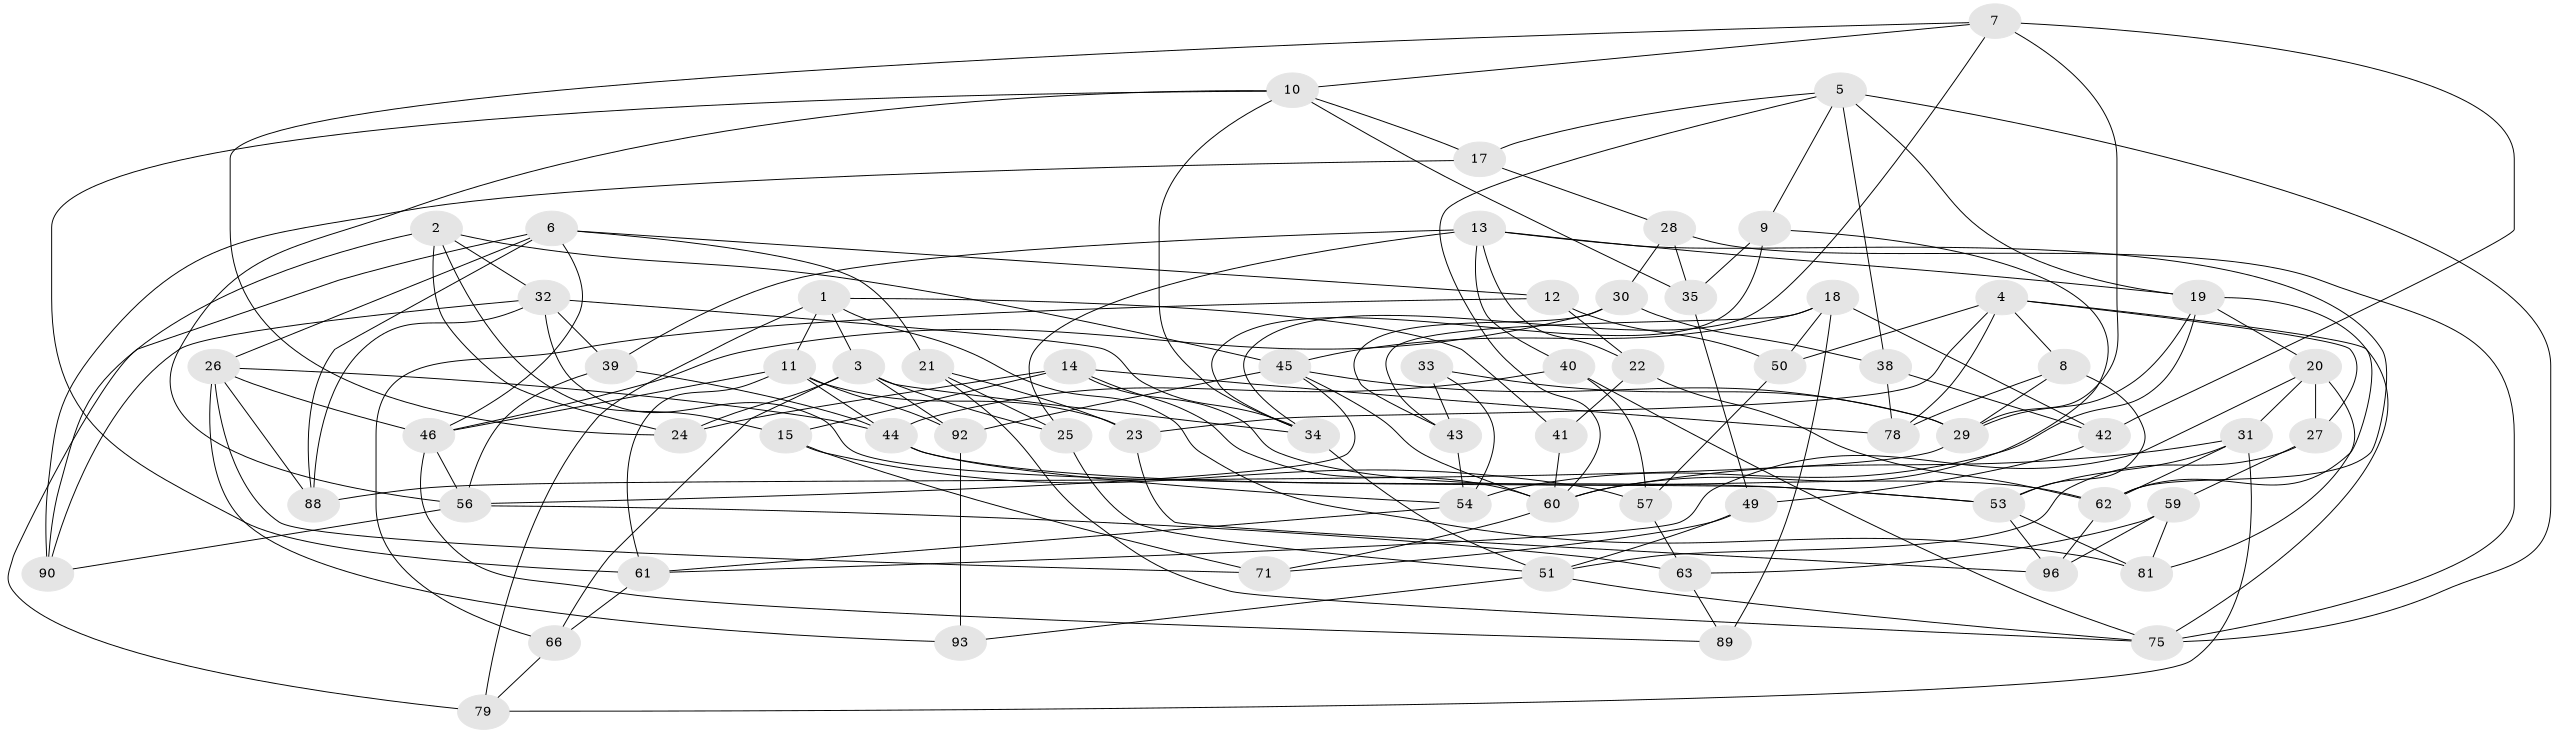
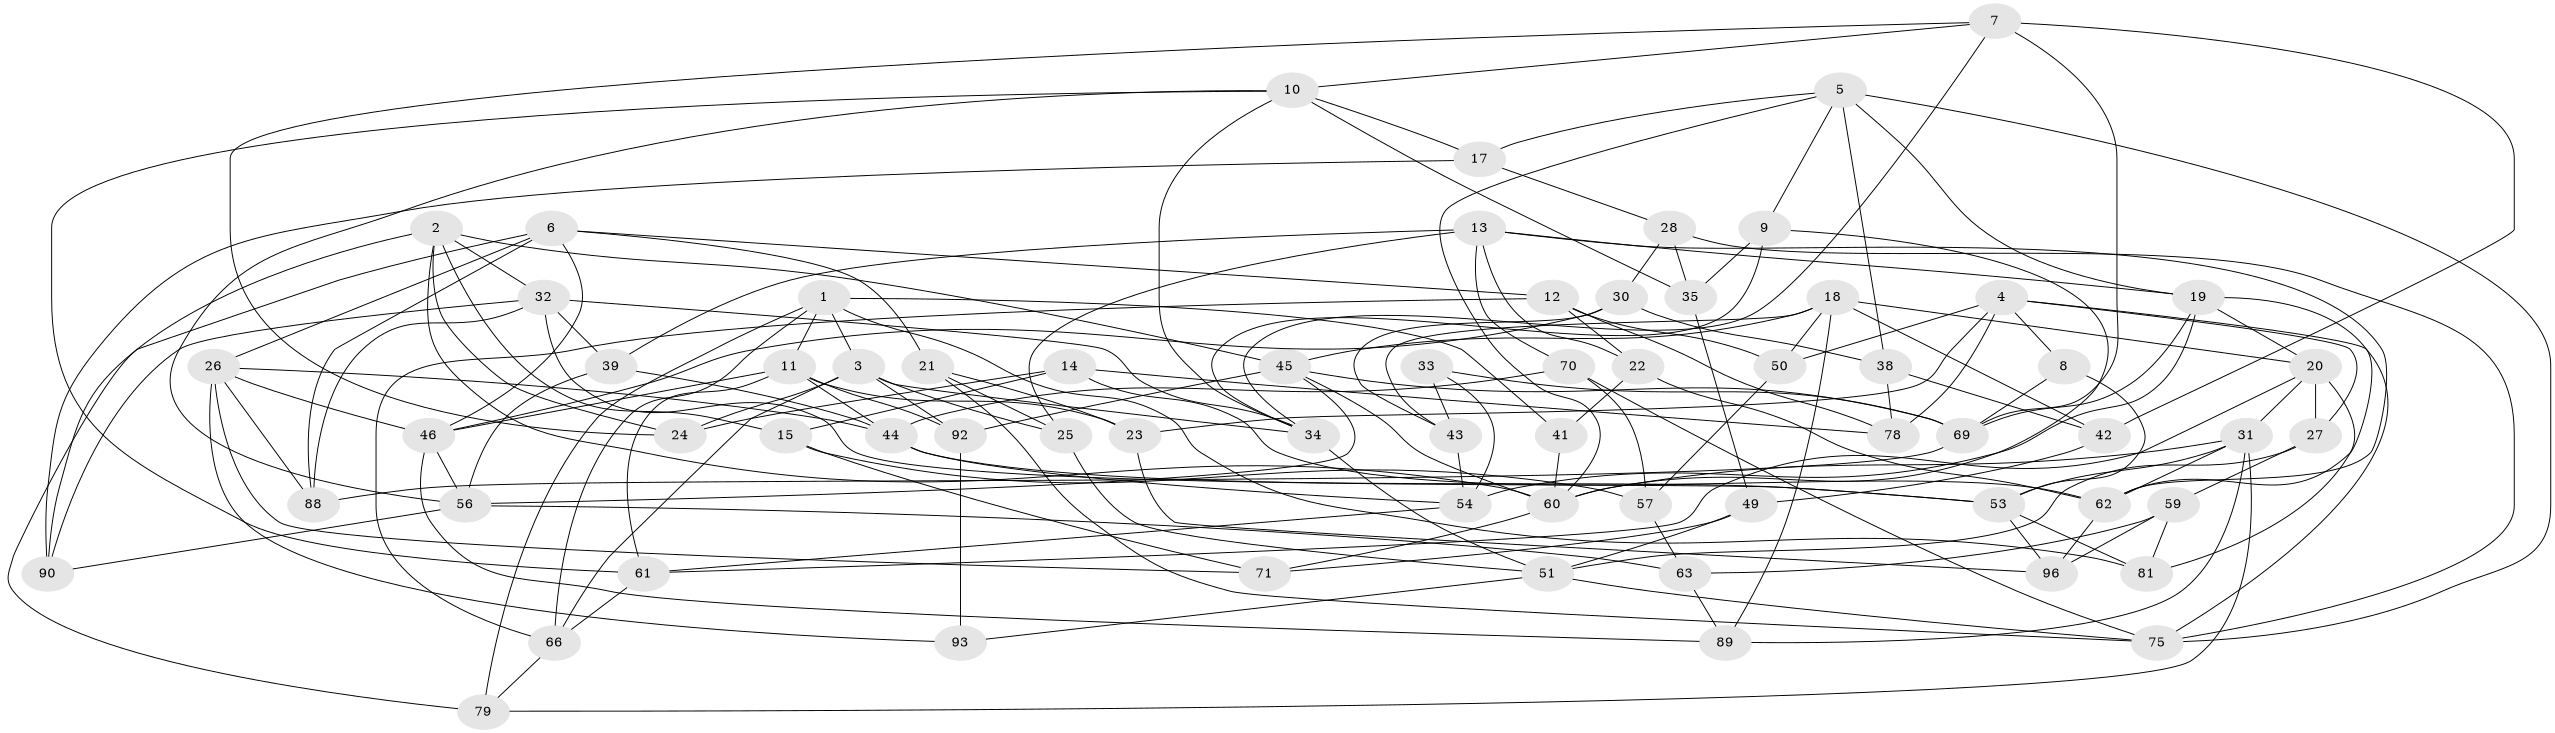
none -> (2074, 332)
(1569, 367) -> (1569, 367)
(1971, 401) -> (1720, 373)
(1962, 436) -> (1962, 436)
none -> (599, 458)
(1268, 460) -> (791, 475)
none -> (2062, 626)
